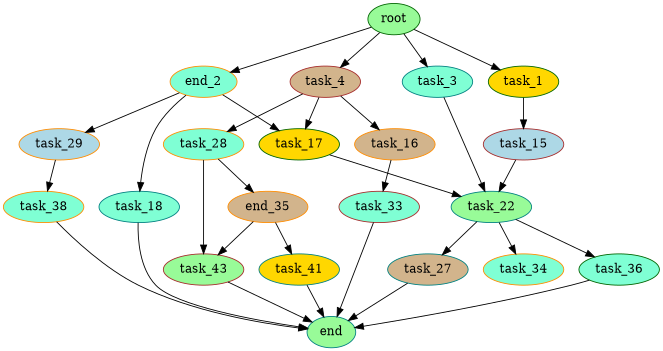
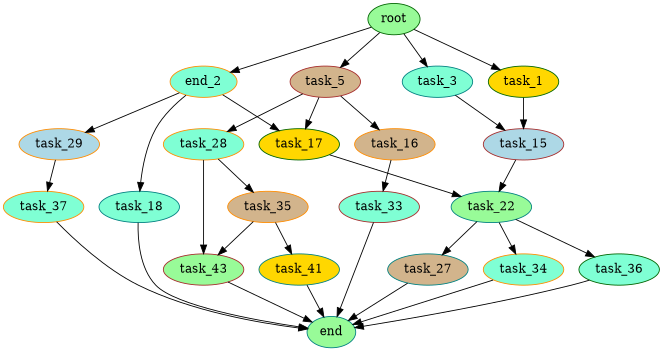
(325, 82) -> (325, 82)
(463, 140) -> (476, 110)
(44, 207) -> (44, 207)
(268, 207) -> (268, 207)
none -> (427, 301)
